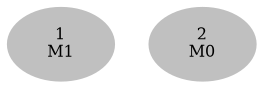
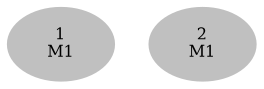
(203, 52) -> (203, 52)
